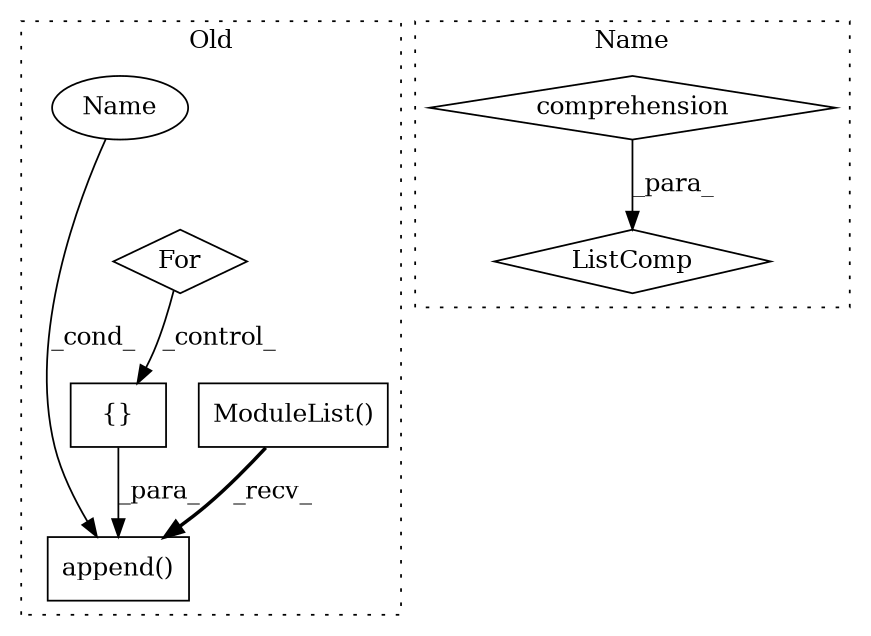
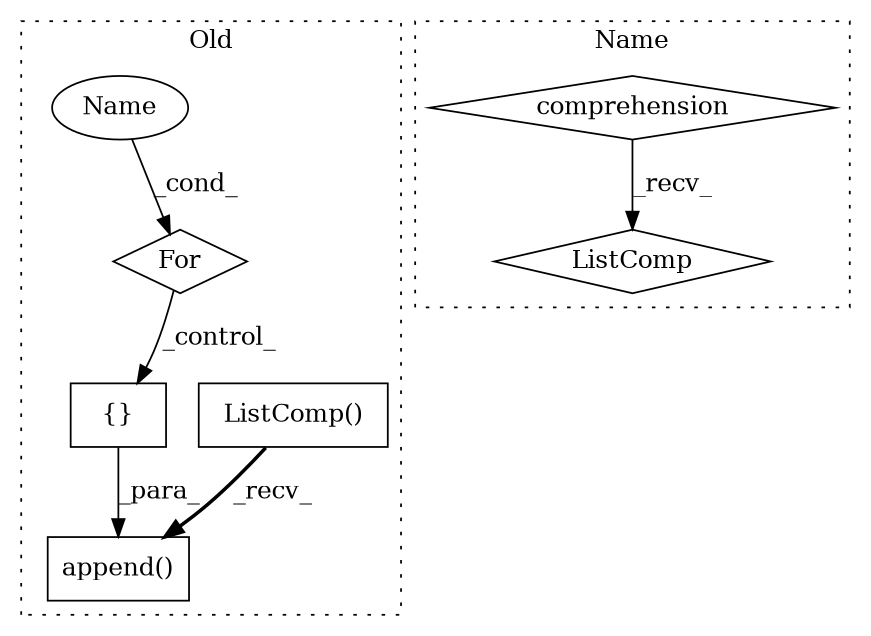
(673, 185) -> (673, 185)
(50, 330) -> (148, 178)
(293, 415) -> (293, 415)
